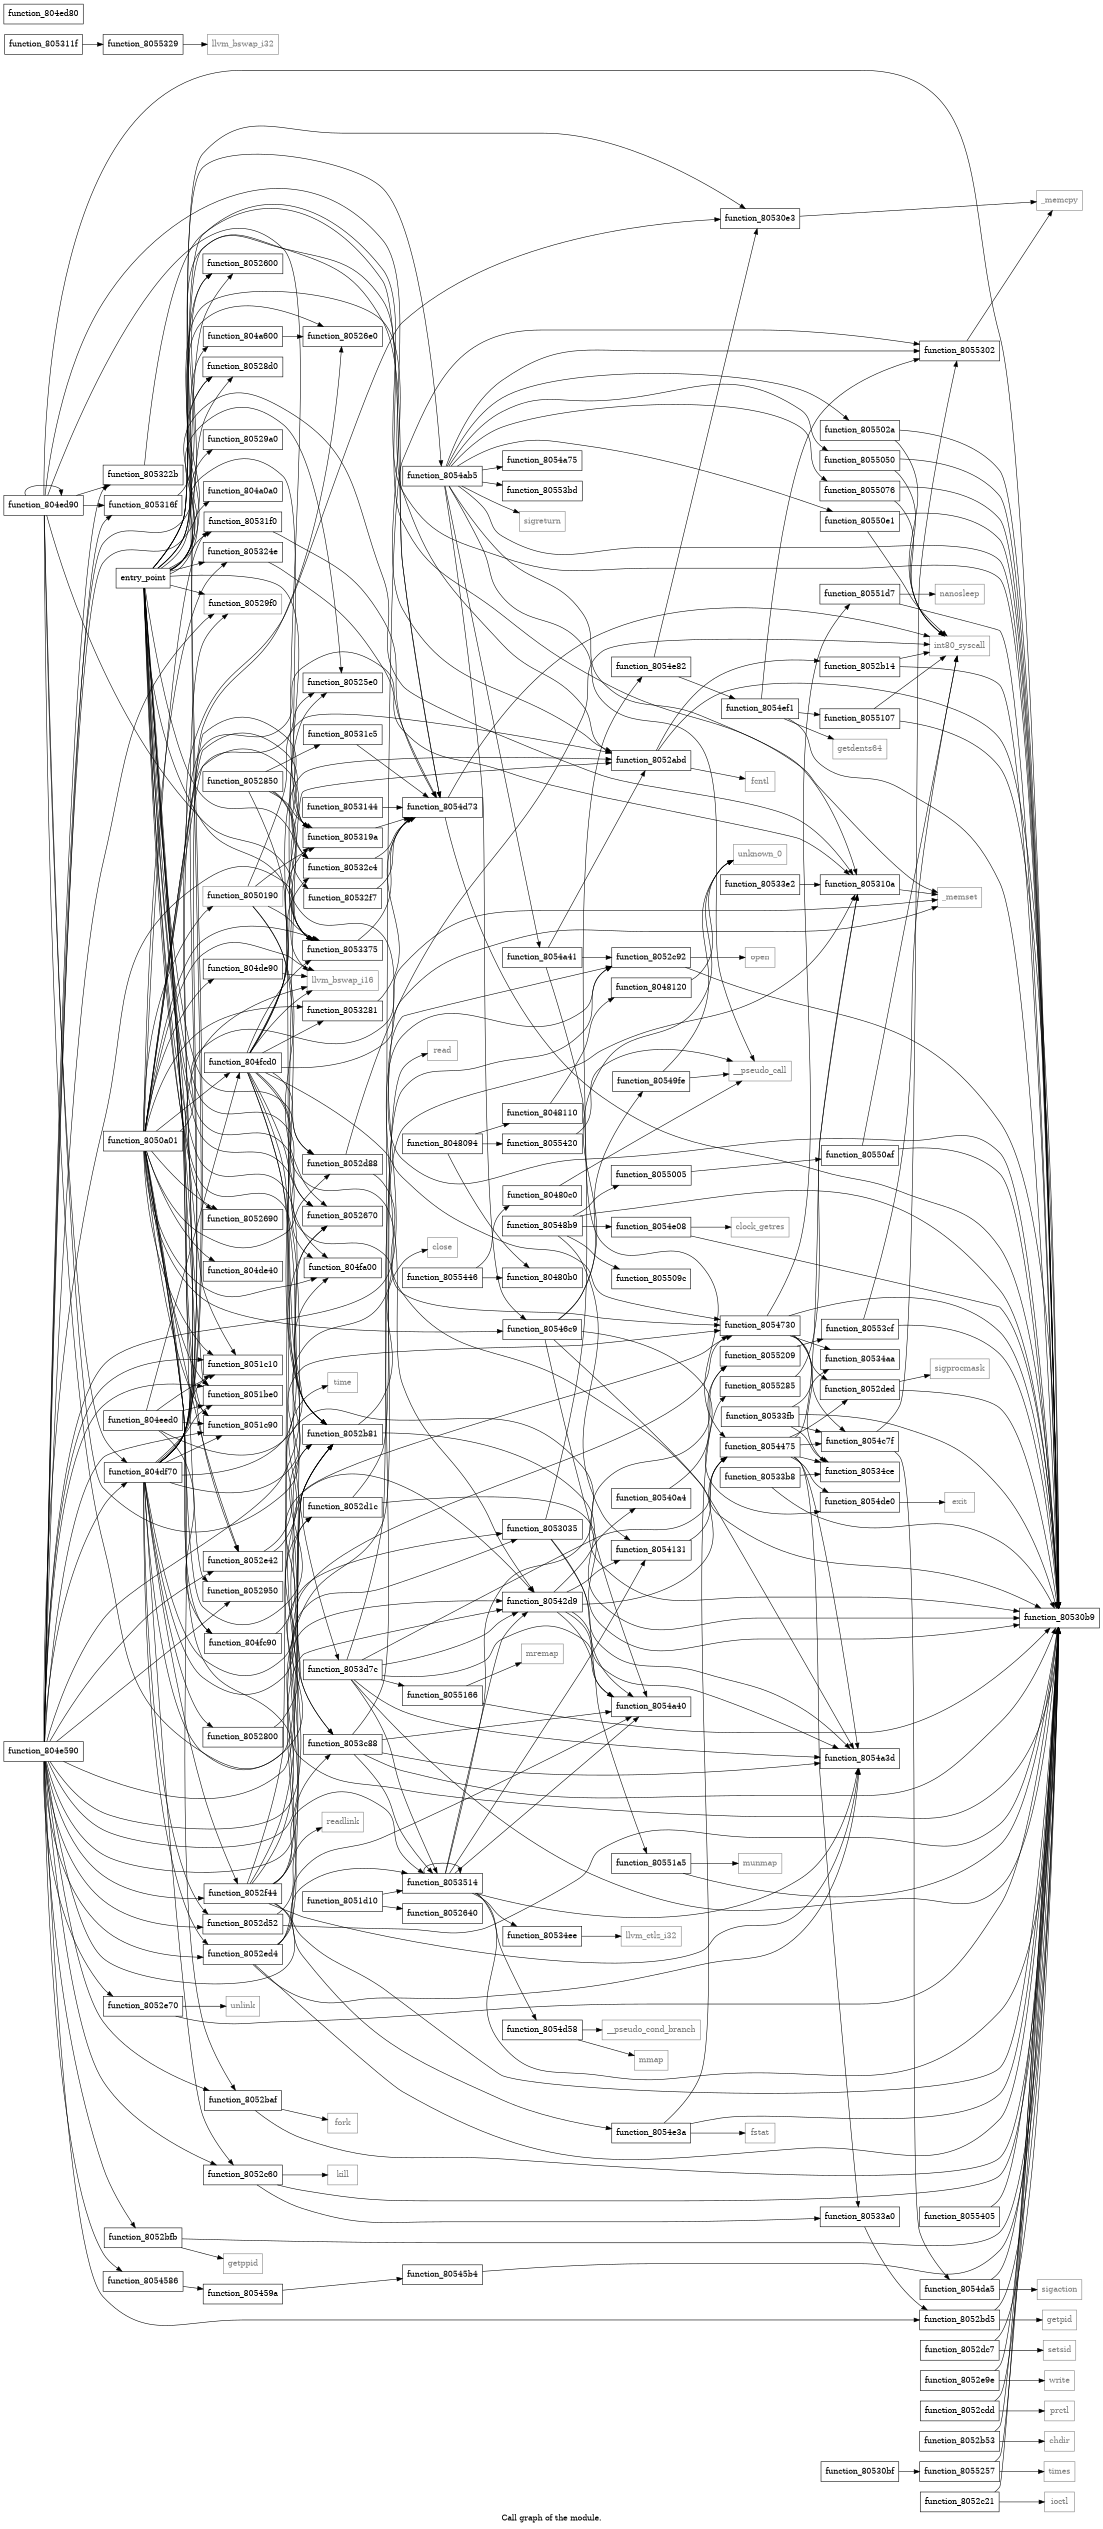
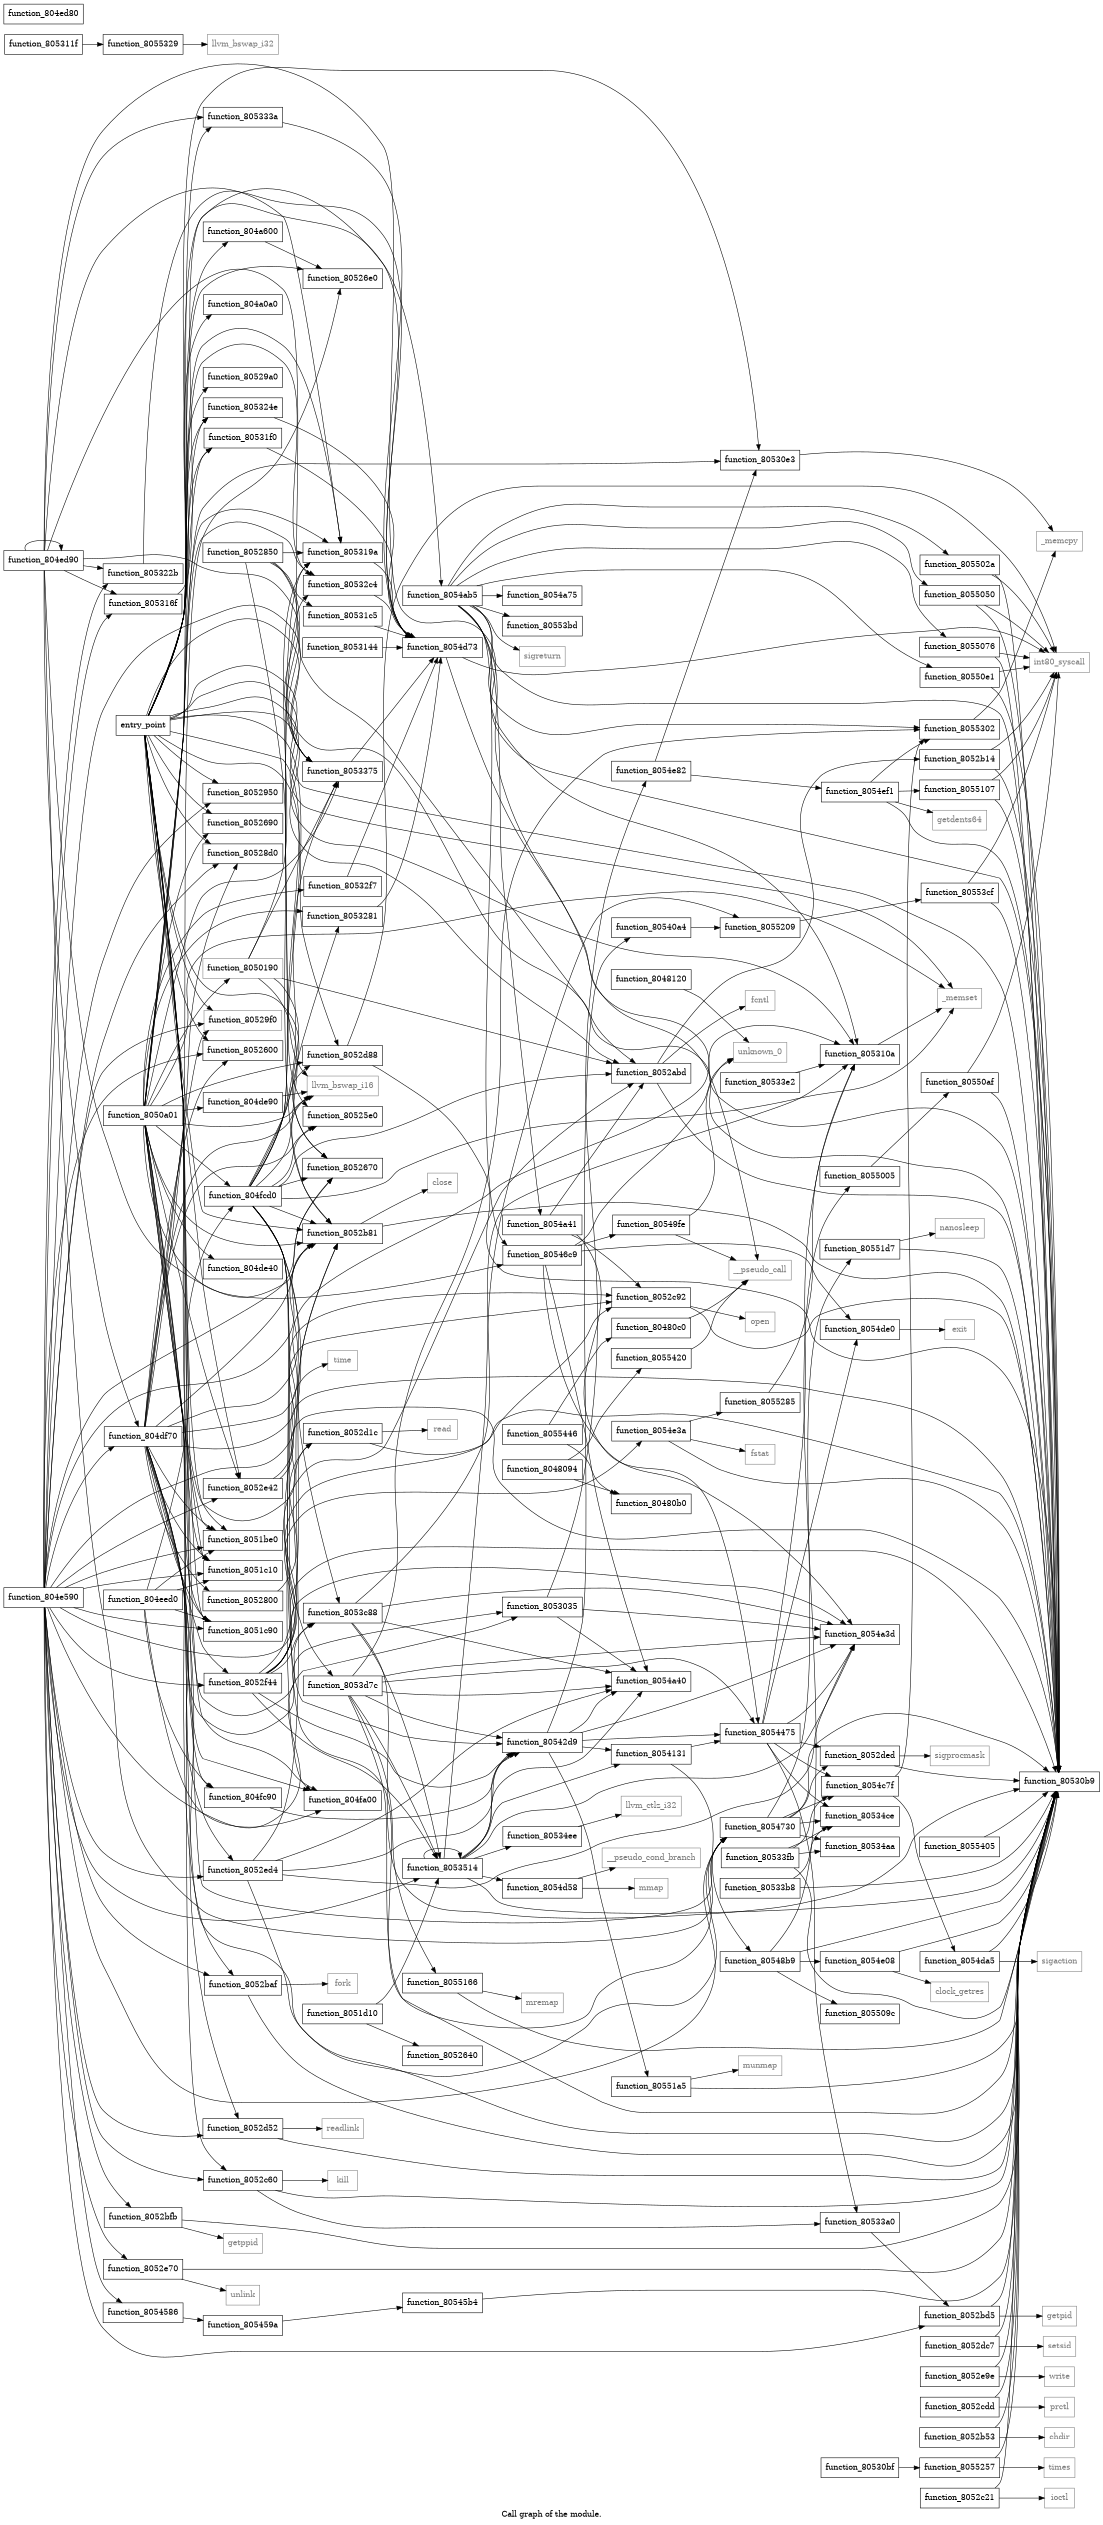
none -> (243, 117)
(542, 1114) -> none
(594, 1371) -> (713, 1847)
